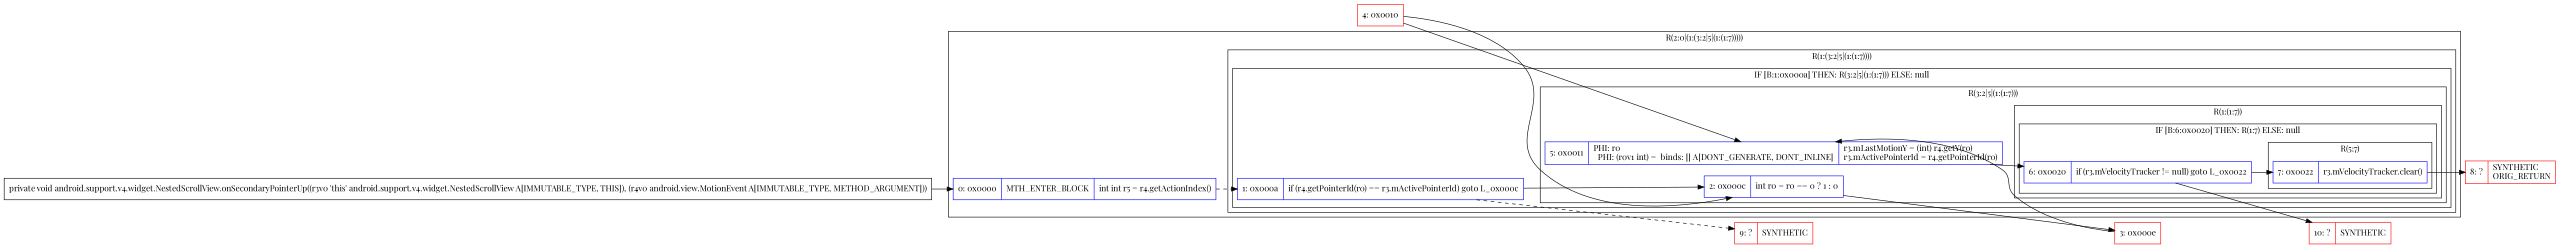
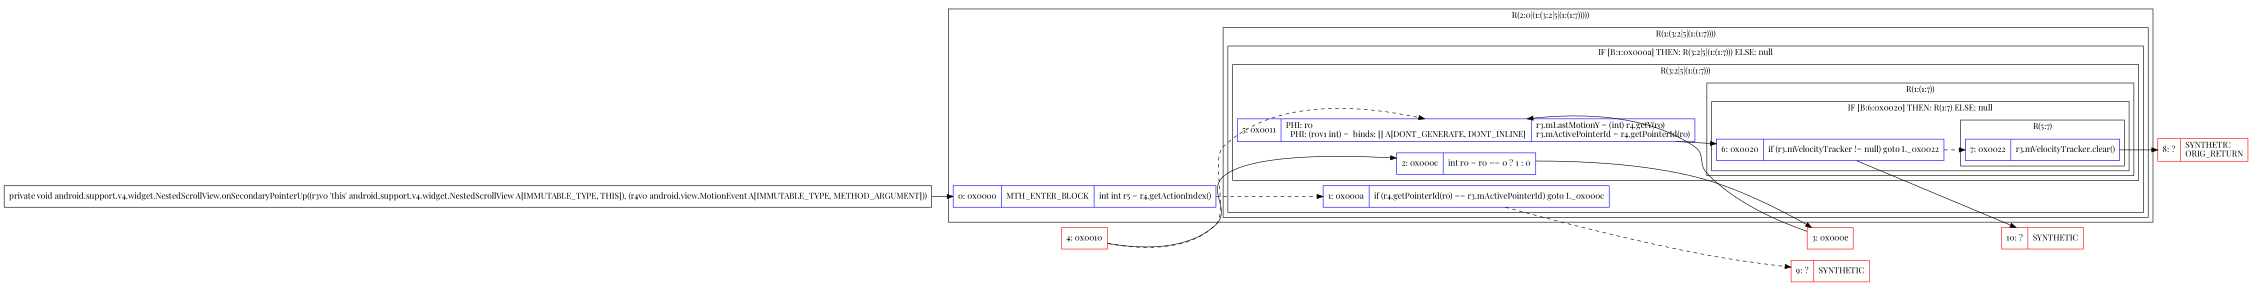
(1569, 81) -> (1219, 160)
(2259, 172) -> (1952, 150)
(1611, 188) -> none
